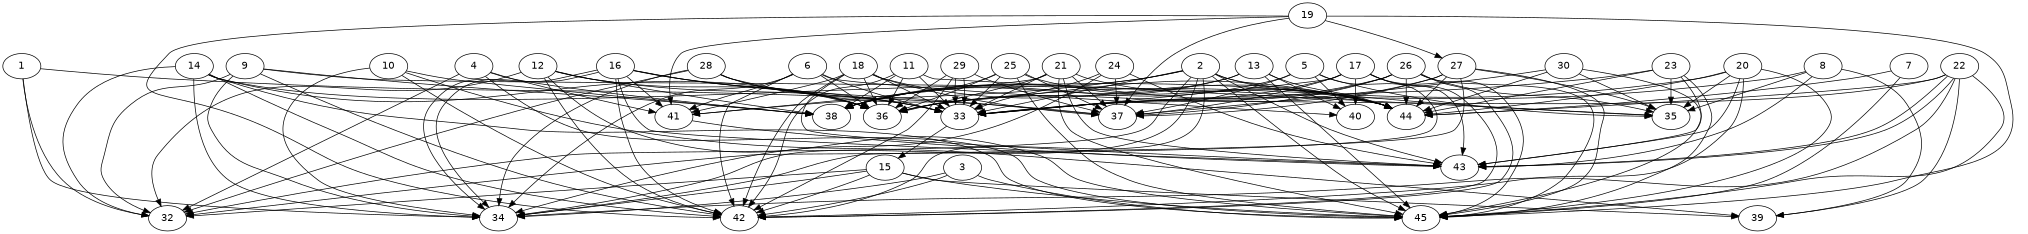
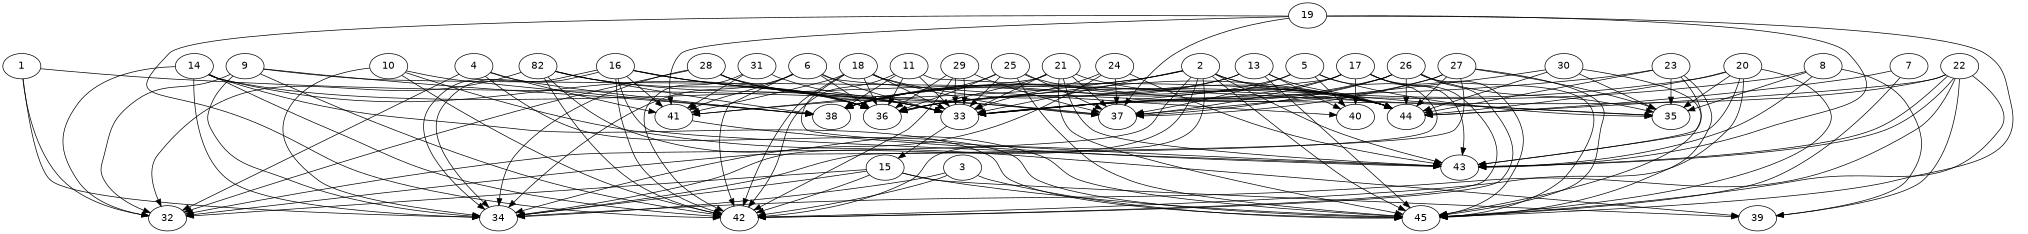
(1381, 36) -> (1805, 38)
(538, 66) -> (538, 66)
none -> (757, 66)
